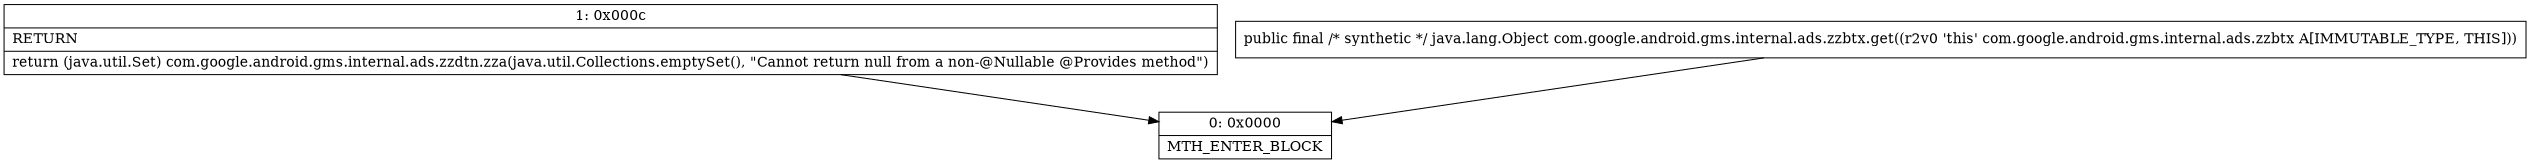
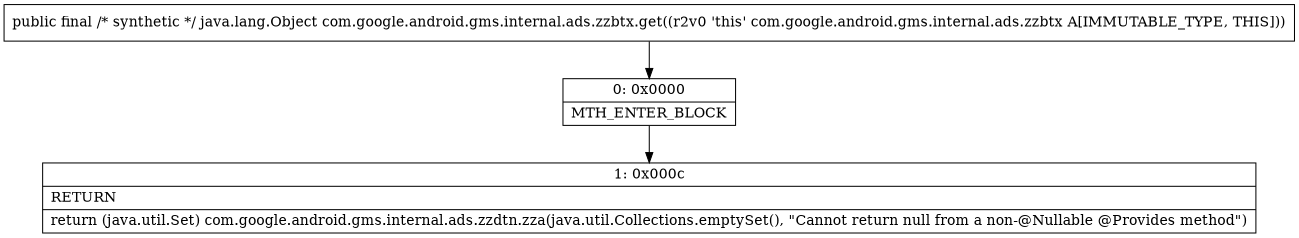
(995, 97) -> (649, 139)
